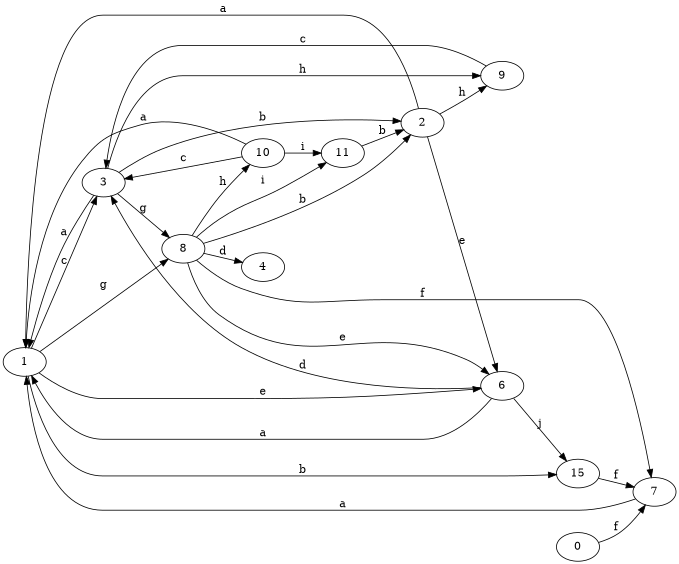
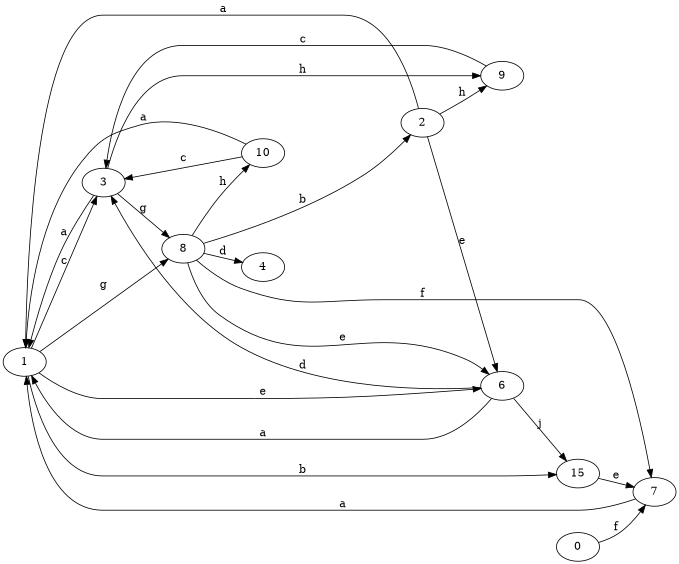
(252, 127) -> none
(343, 153) -> none
(616, 476) -> (616, 476)
